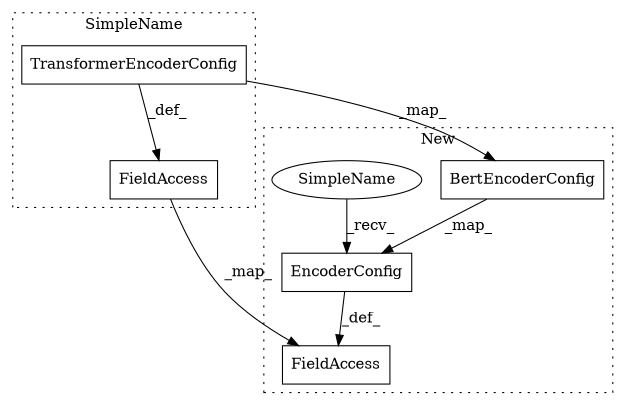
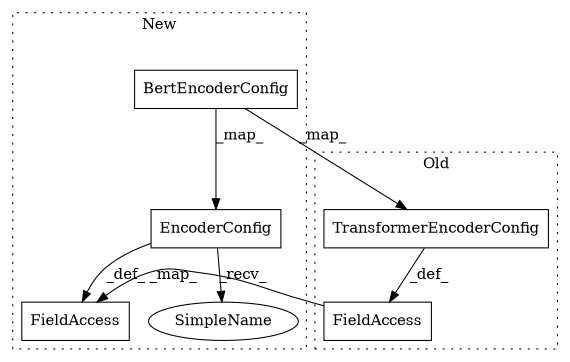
(134, 25) -> (436, 164)
(370, 108) -> (325, 159)
(347, 221) -> (219, 269)
